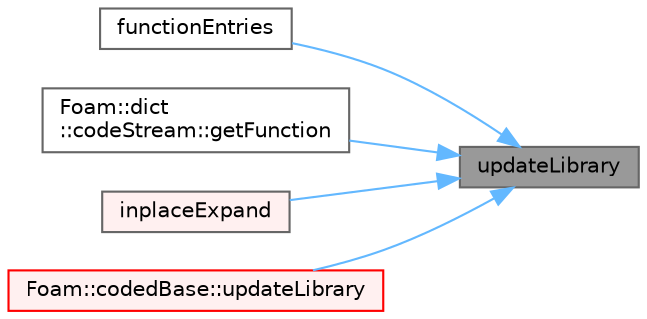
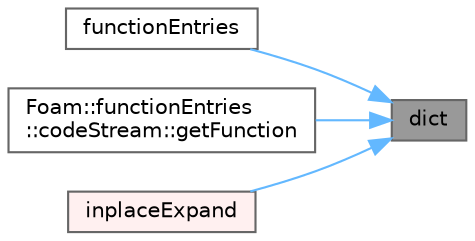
(196, 120) -> (162, 120)
(549, 167) -> (429, 120)
(196, 291) -> none
